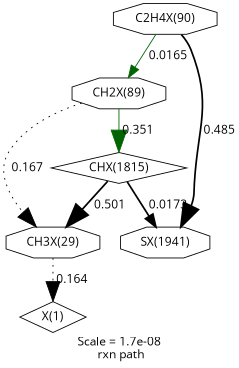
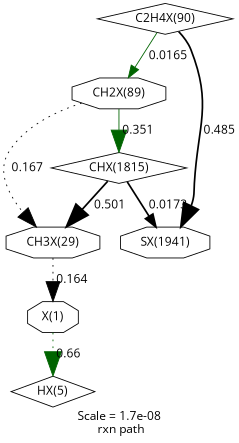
(165, 19) -> (165, 19)
(53, 317) -> (53, 317)
none -> (53, 392)
